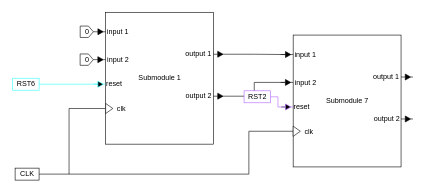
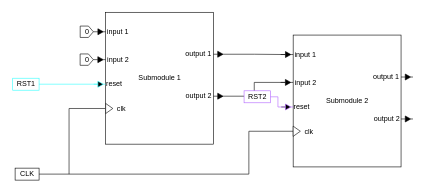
(26, 84) -> (26, 84)
(347, 101) -> (347, 101)
